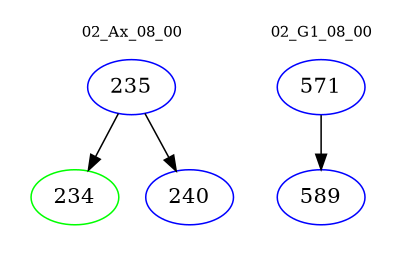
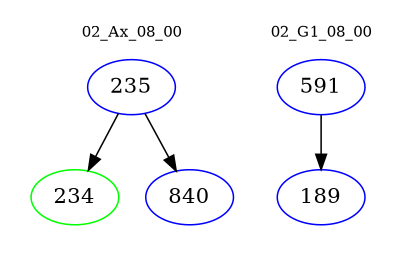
(321, 87) -> (321, 87)
(190, 197) -> (190, 197)
(321, 197) -> (321, 197)
